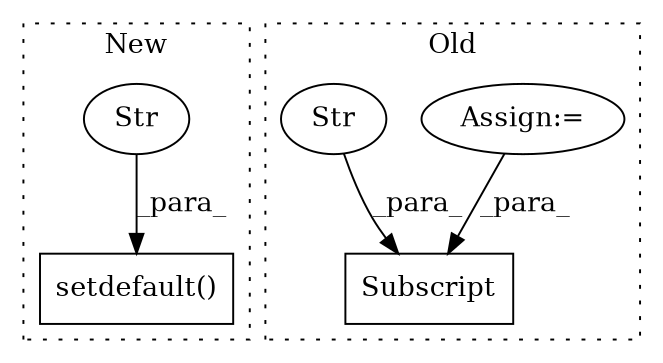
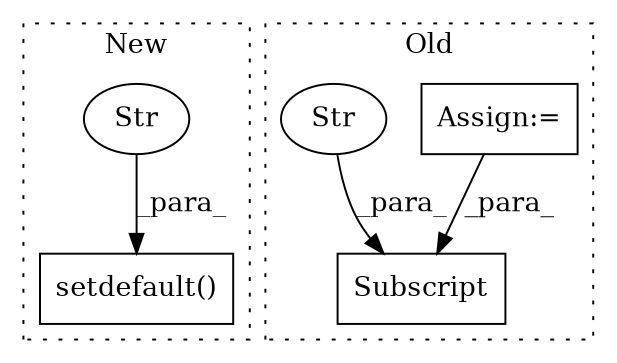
(523, 119) -> (500, 119)
